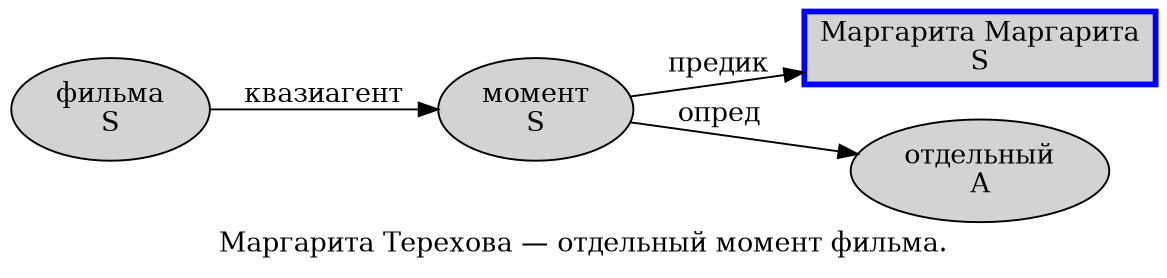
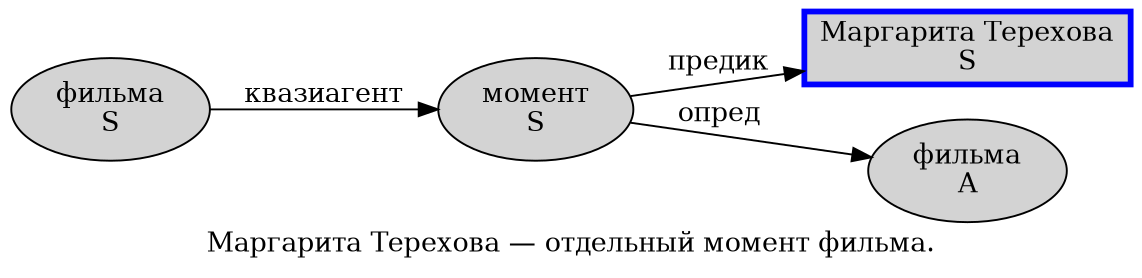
(980, 48) -> (968, 48)
(980, 171) -> (968, 171)
